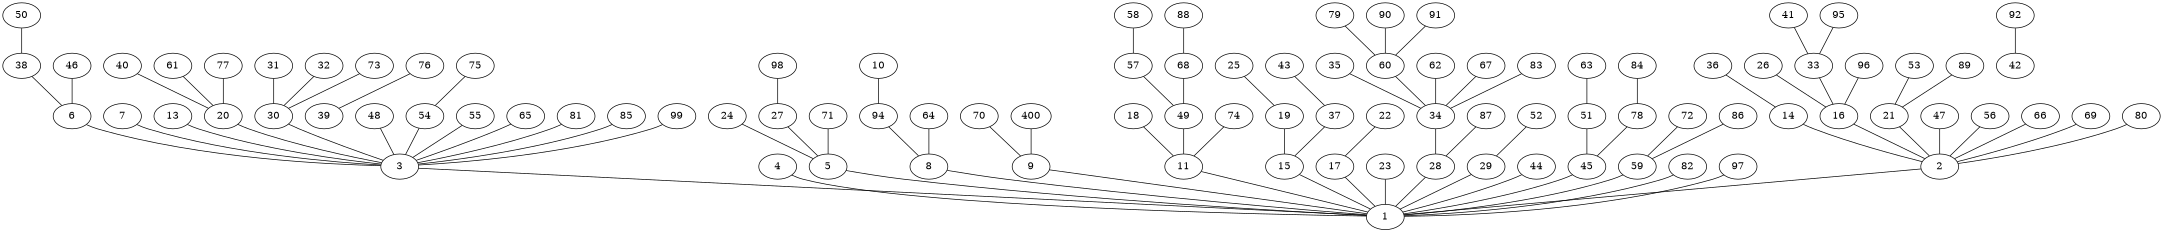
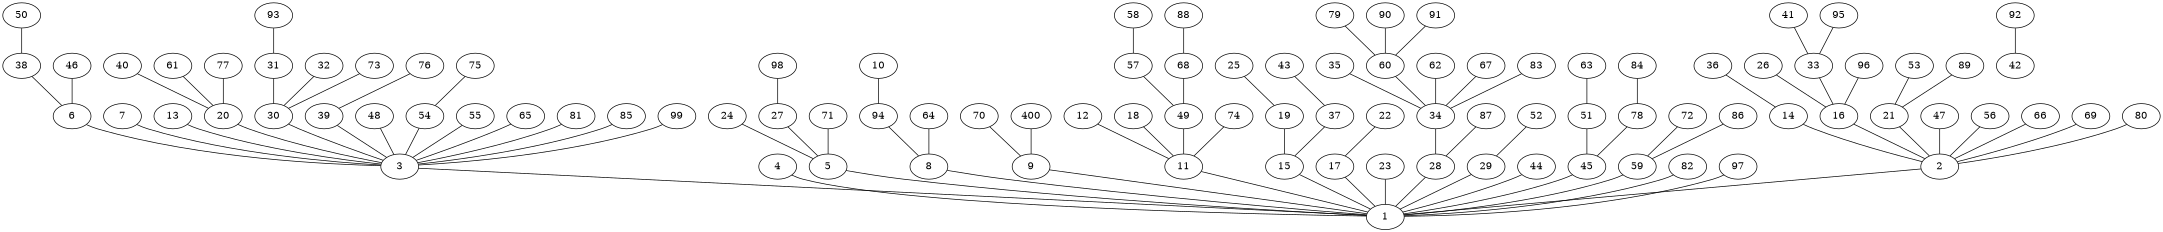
none -> (274, 15)
none -> (1083, 116)
none -> (362, 141)
